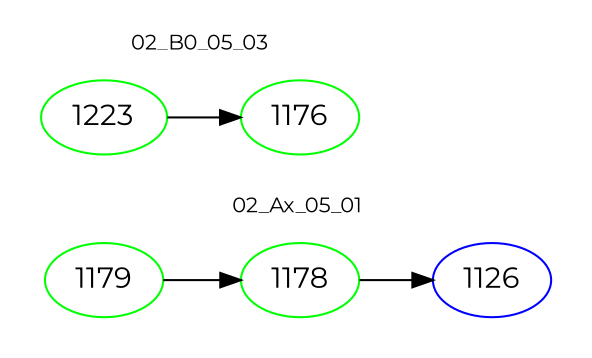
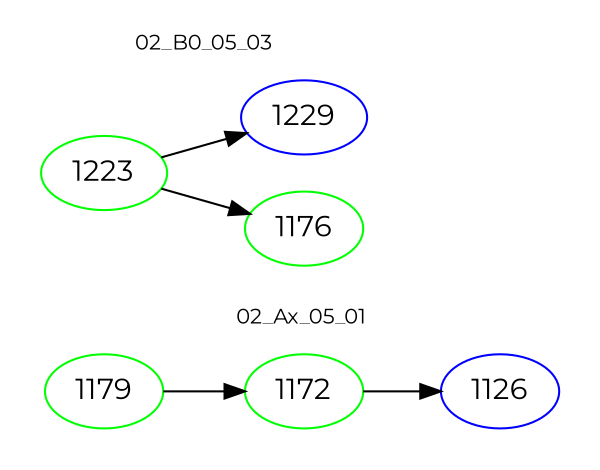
none -> (304, 117)
(300, 280) -> (304, 391)
